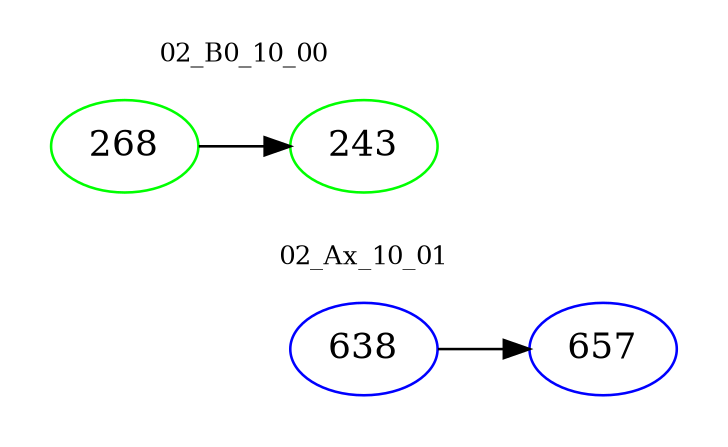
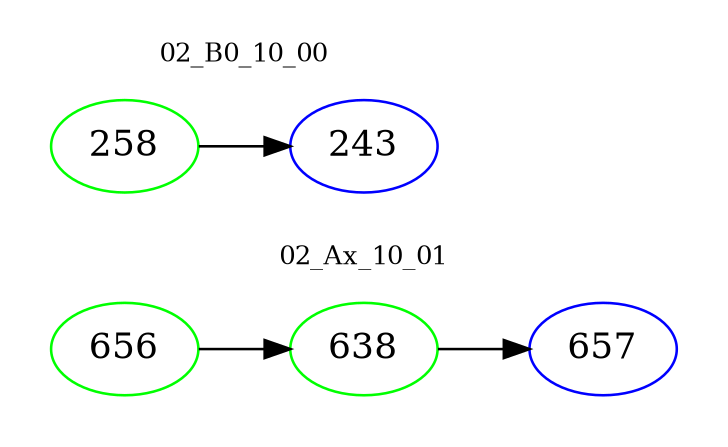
(125, 146) -> (125, 146)
(364, 146) -> (364, 146)
none -> (125, 349)
(364, 349) -> (364, 349)
